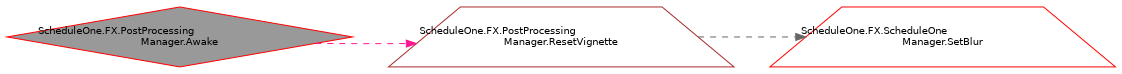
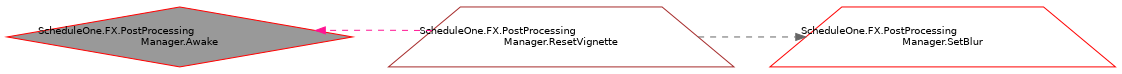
(943, 37) -> (943, 37)
(361, 44) -> (379, 30)
